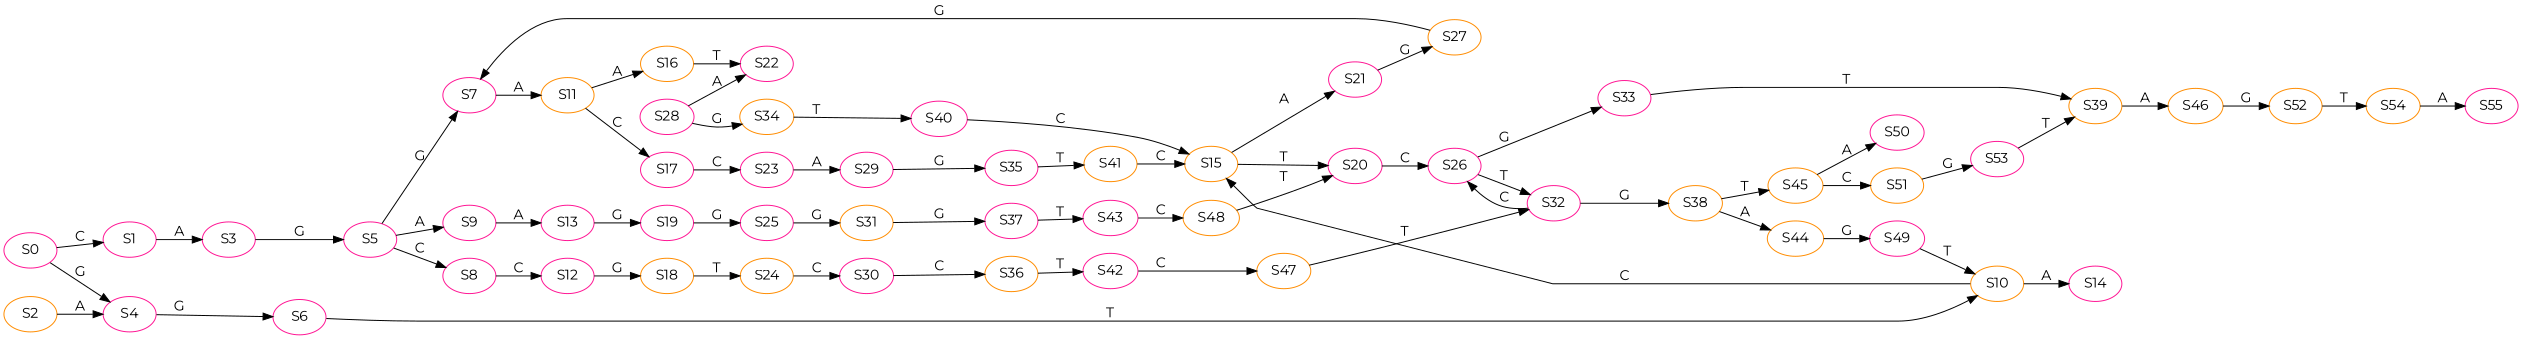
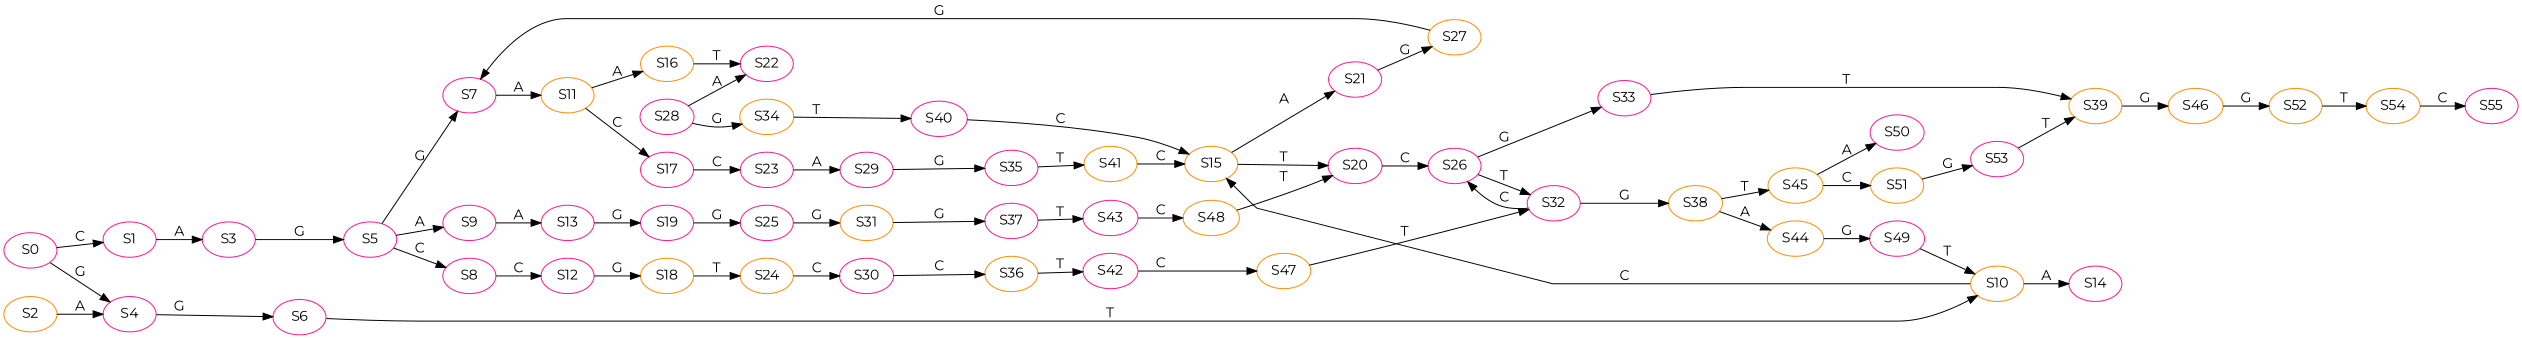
(2145, 99) -> (2145, 99)
(2442, 99) -> (2442, 99)
